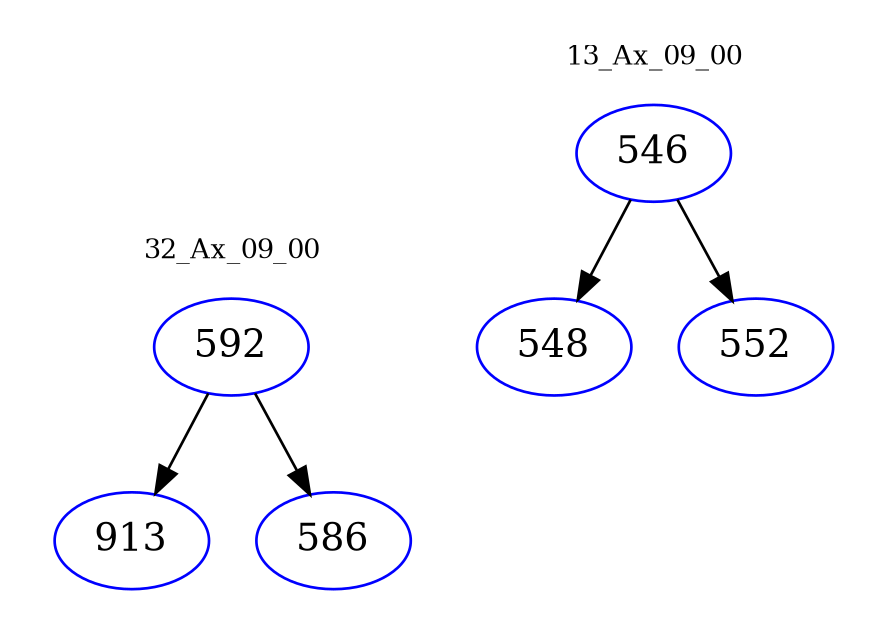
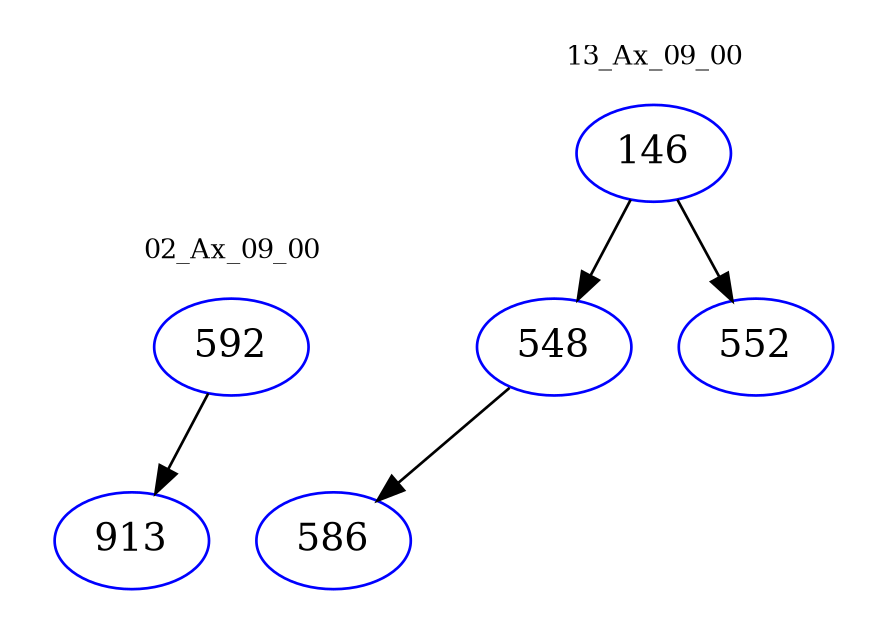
(654, 153) -> (654, 153)
(233, 252) -> (233, 252)
(276, 432) -> (454, 435)
